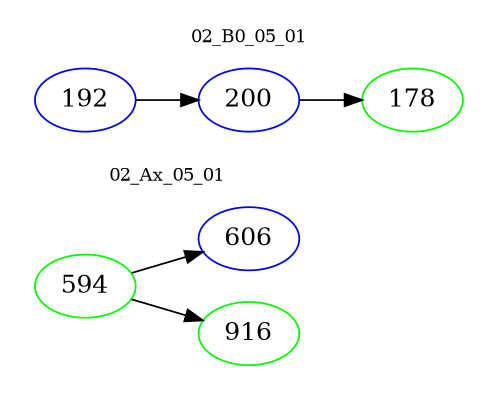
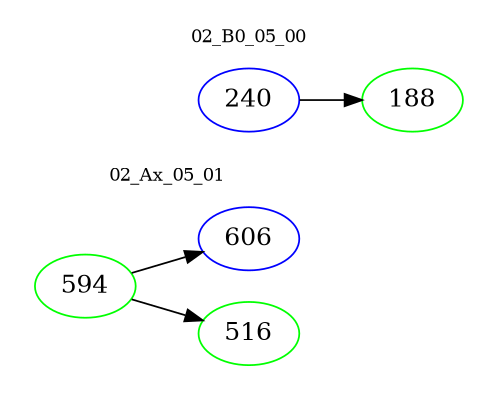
(249, 38) -> (249, 38)
(85, 100) -> none
(249, 100) -> (249, 100)
(413, 100) -> (413, 100)
(249, 334) -> (249, 334)
